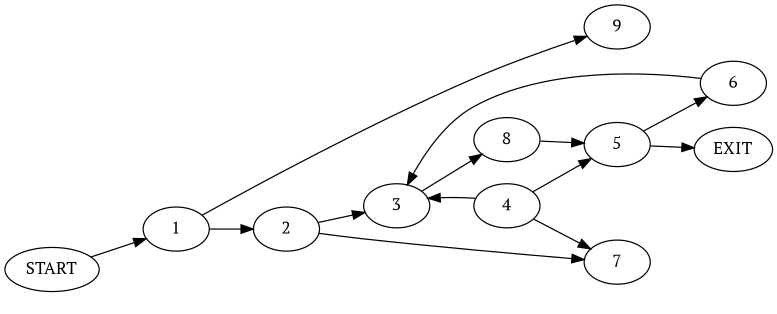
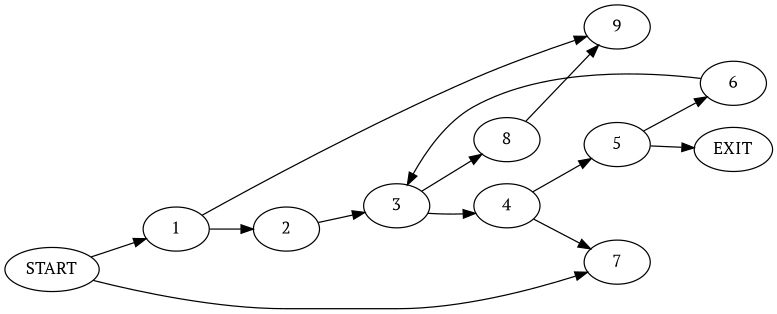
(556, 142) -> (558, 88)
(458, 198) -> (446, 214)
(445, 247) -> (335, 309)
